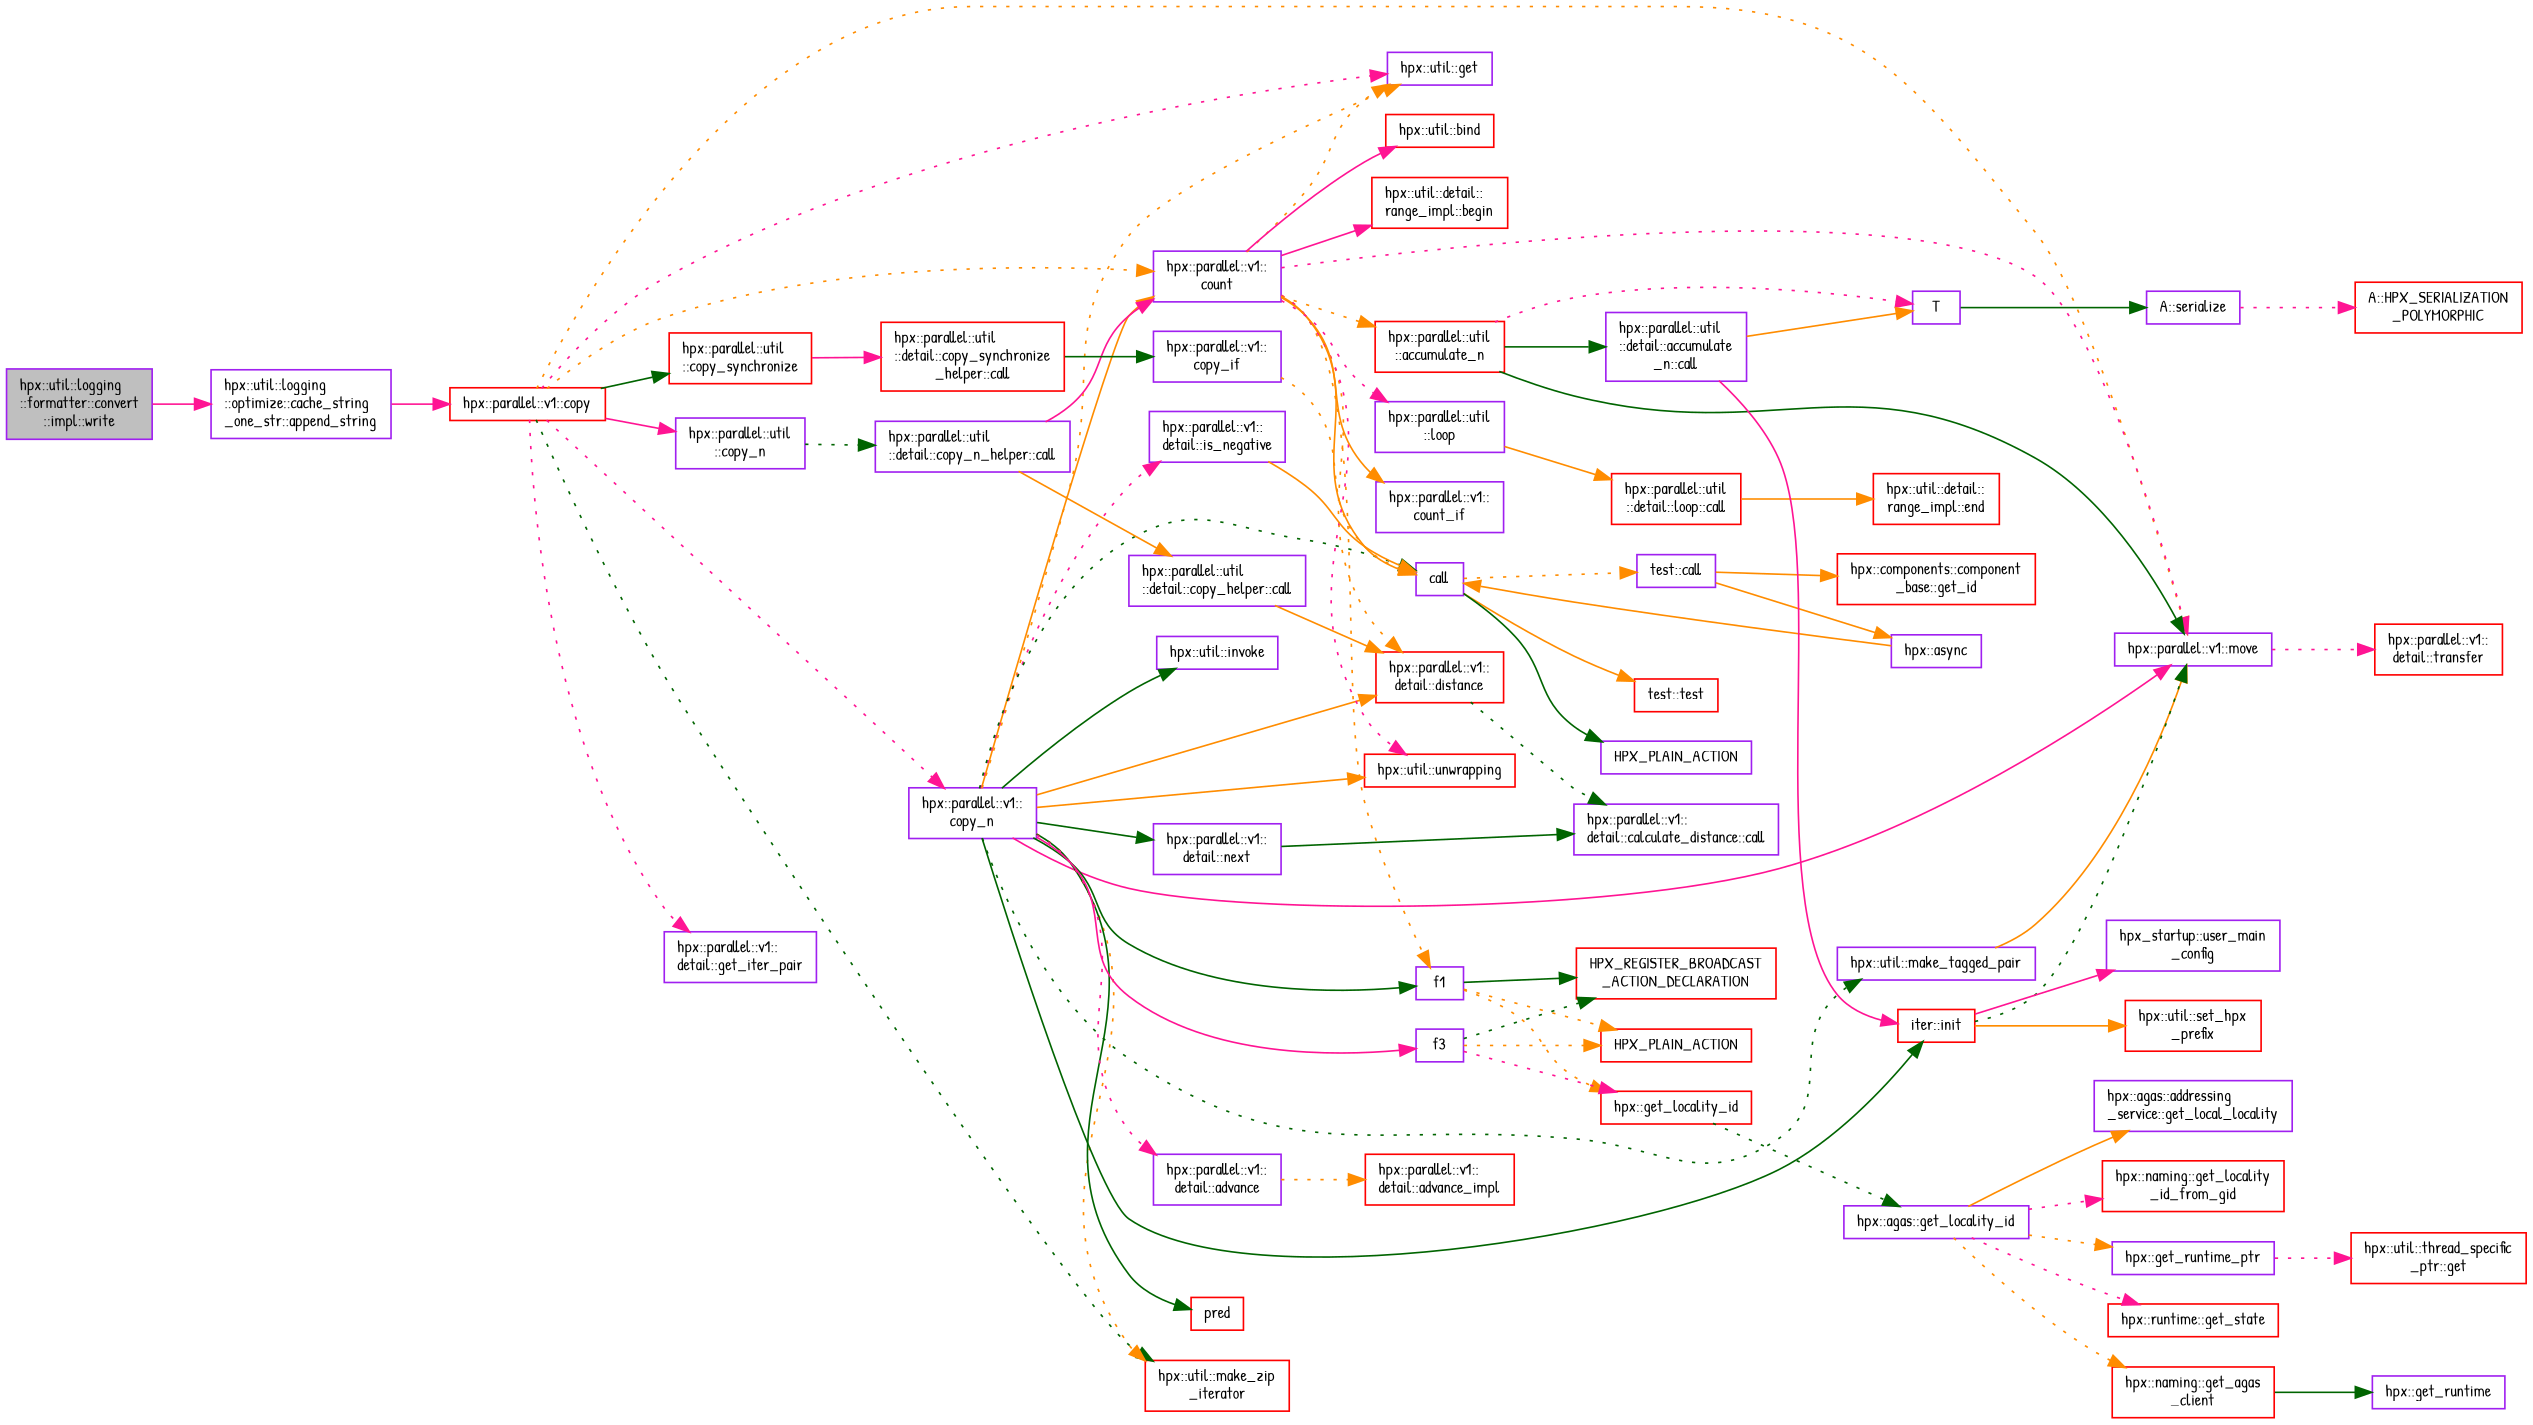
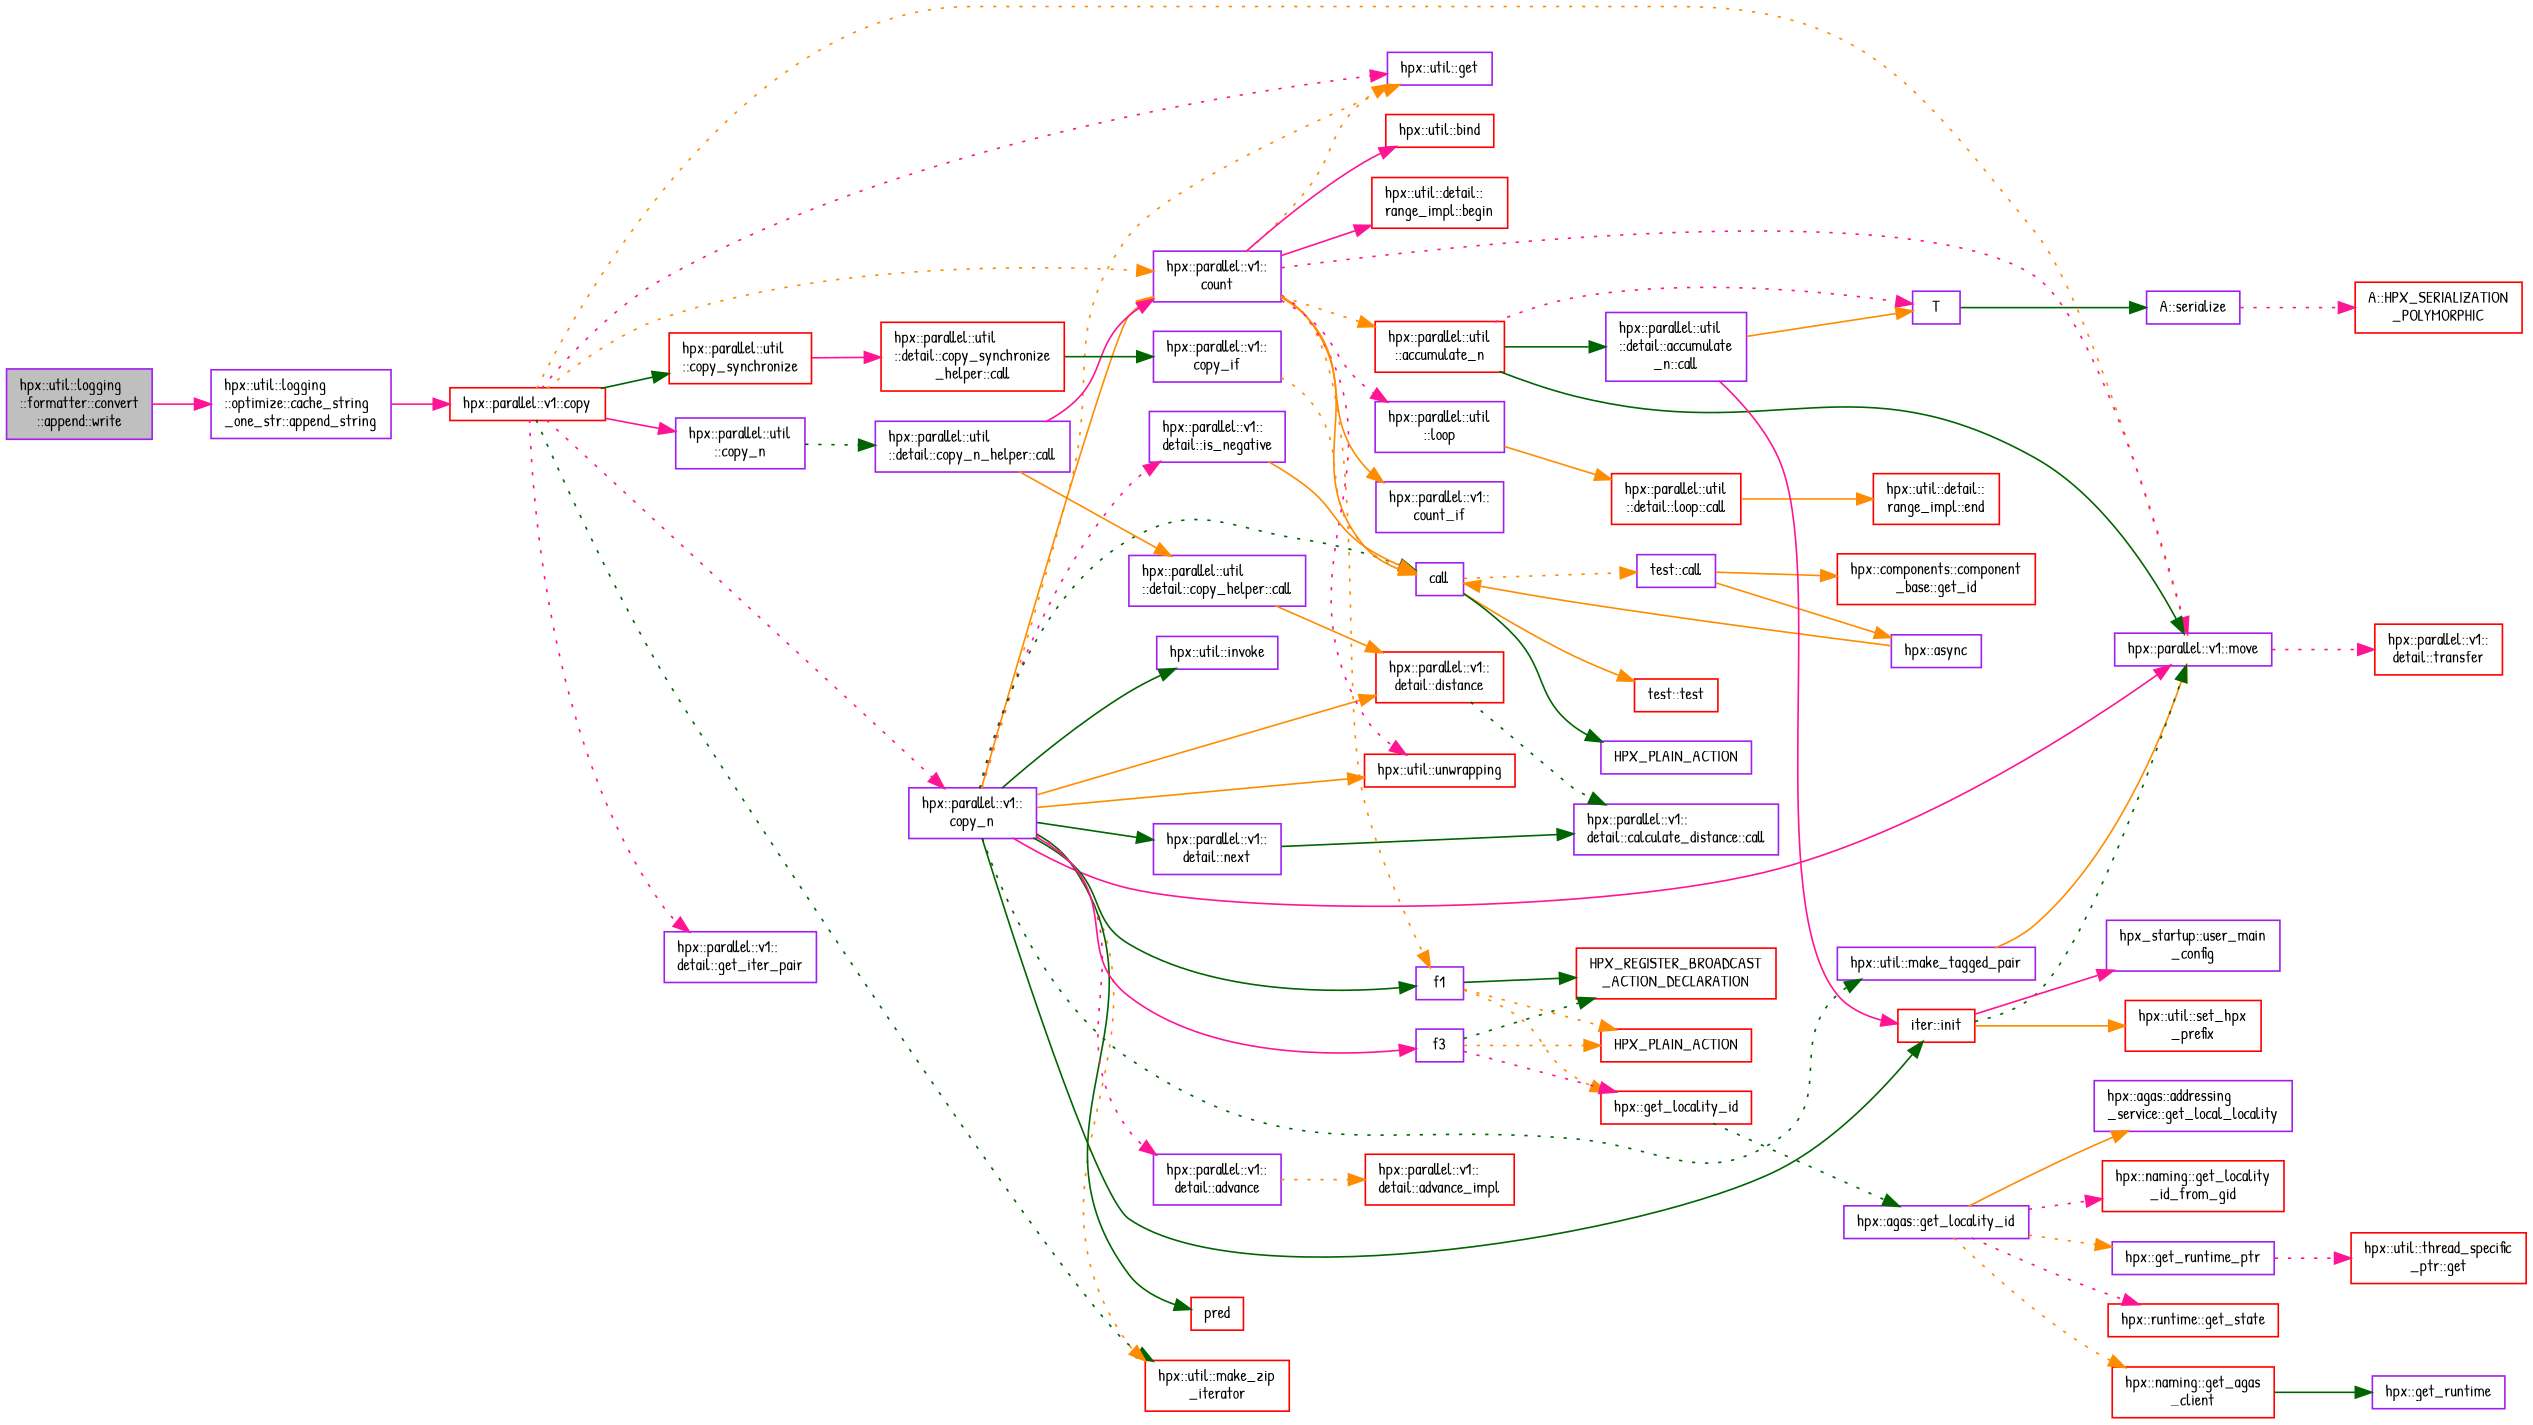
(79, 404) -> (79, 404)
(1341, 465) -> none
